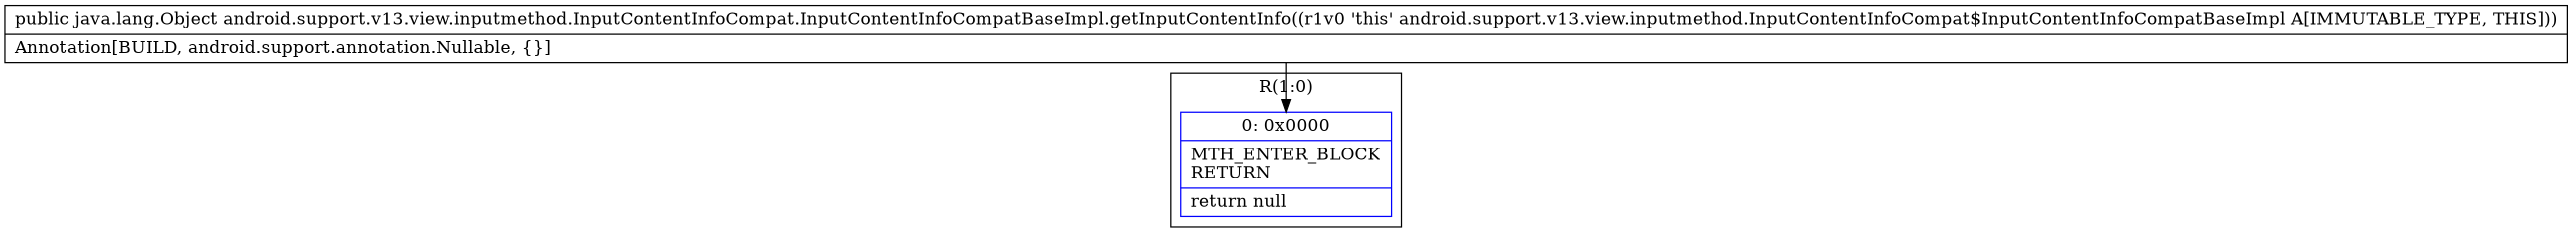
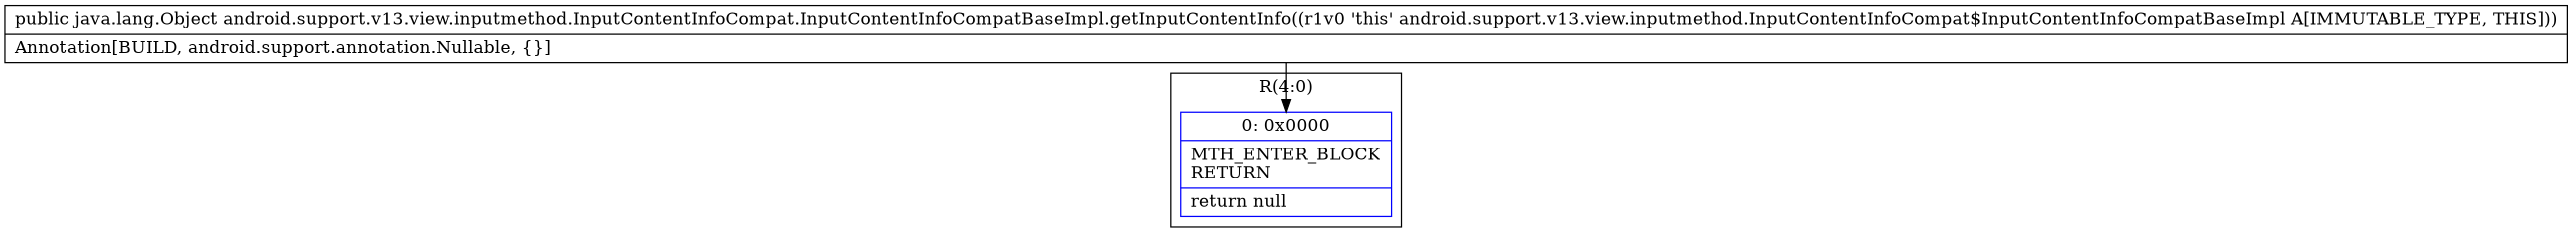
(1286, 87) -> (1286, 87)
